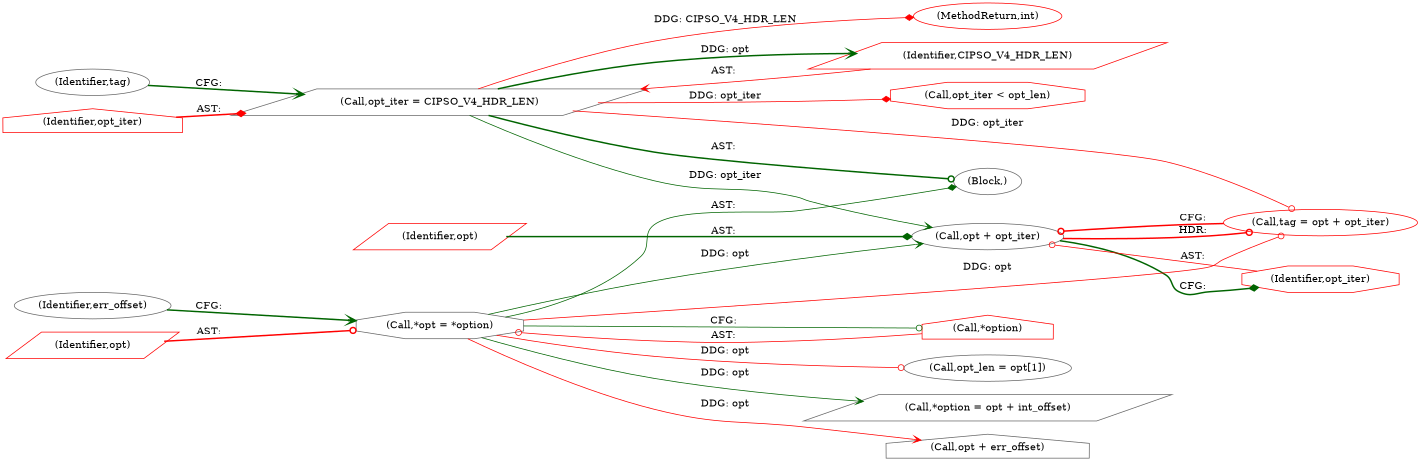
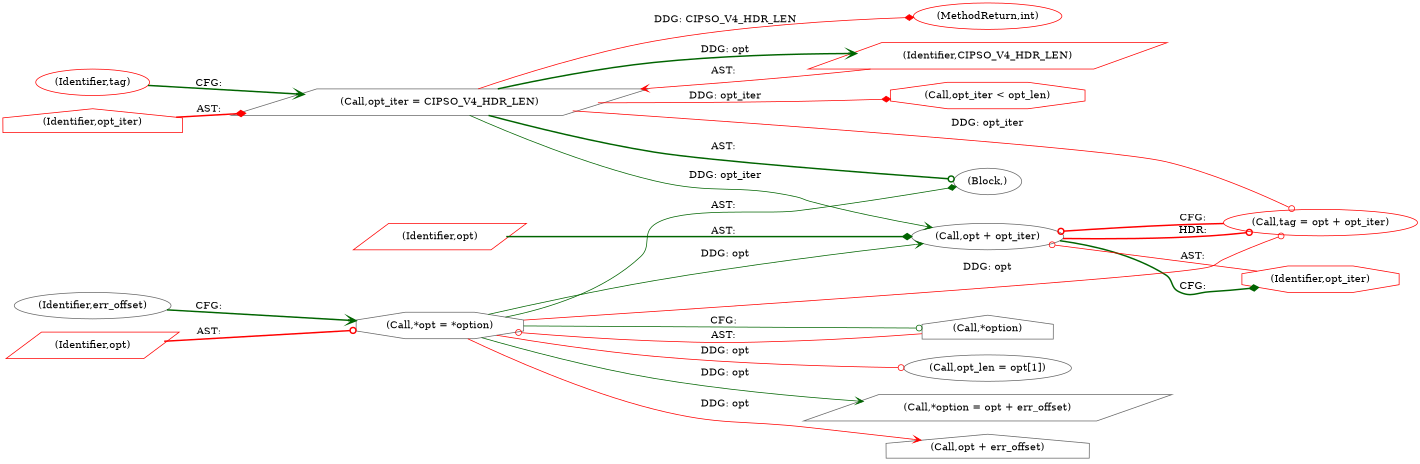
(93, 82) -> (93, 82)
(988, 328) -> (988, 328)
(988, 408) -> (988, 408)
